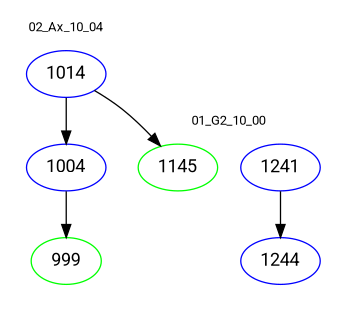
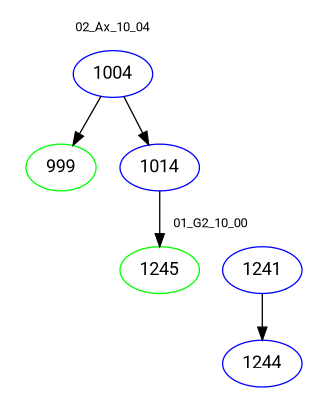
(66, 114) -> (133, 115)
(178, 168) -> (160, 270)
